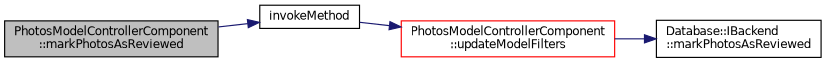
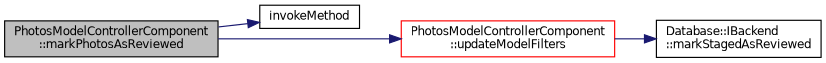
(375, 24) -> (304, 39)
(739, 39) -> (739, 39)
